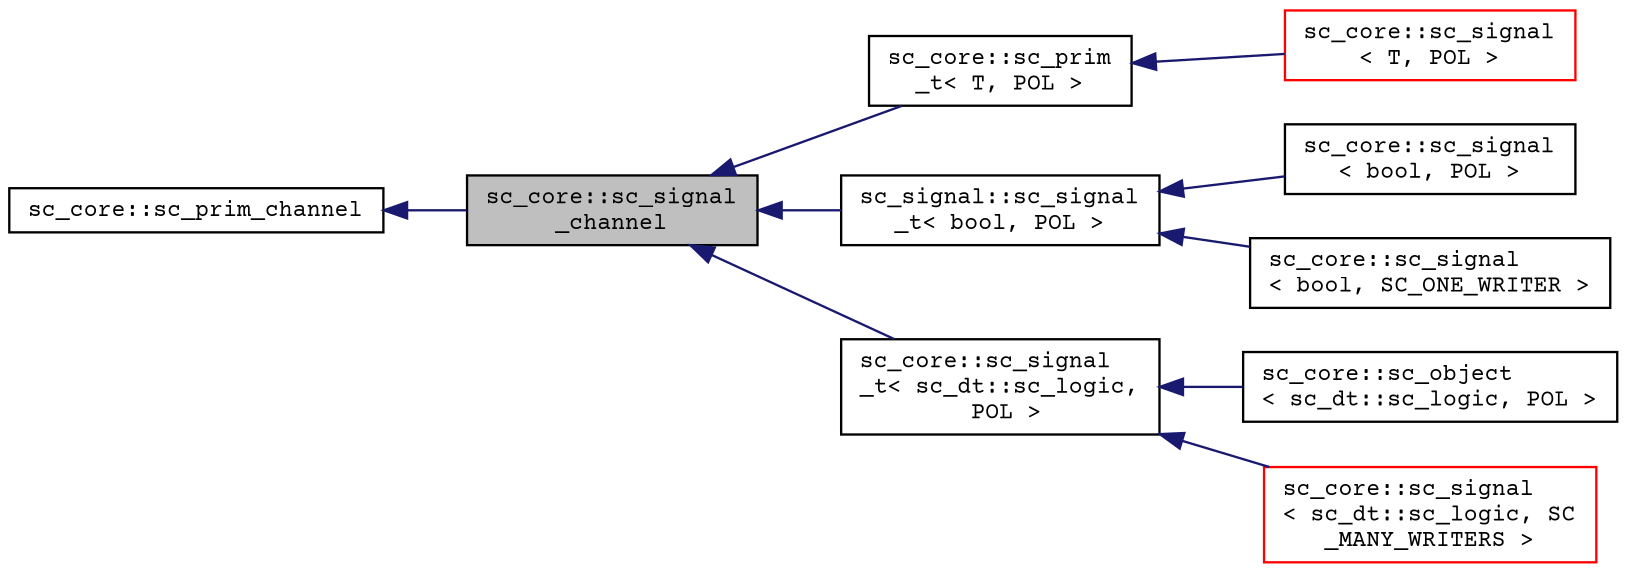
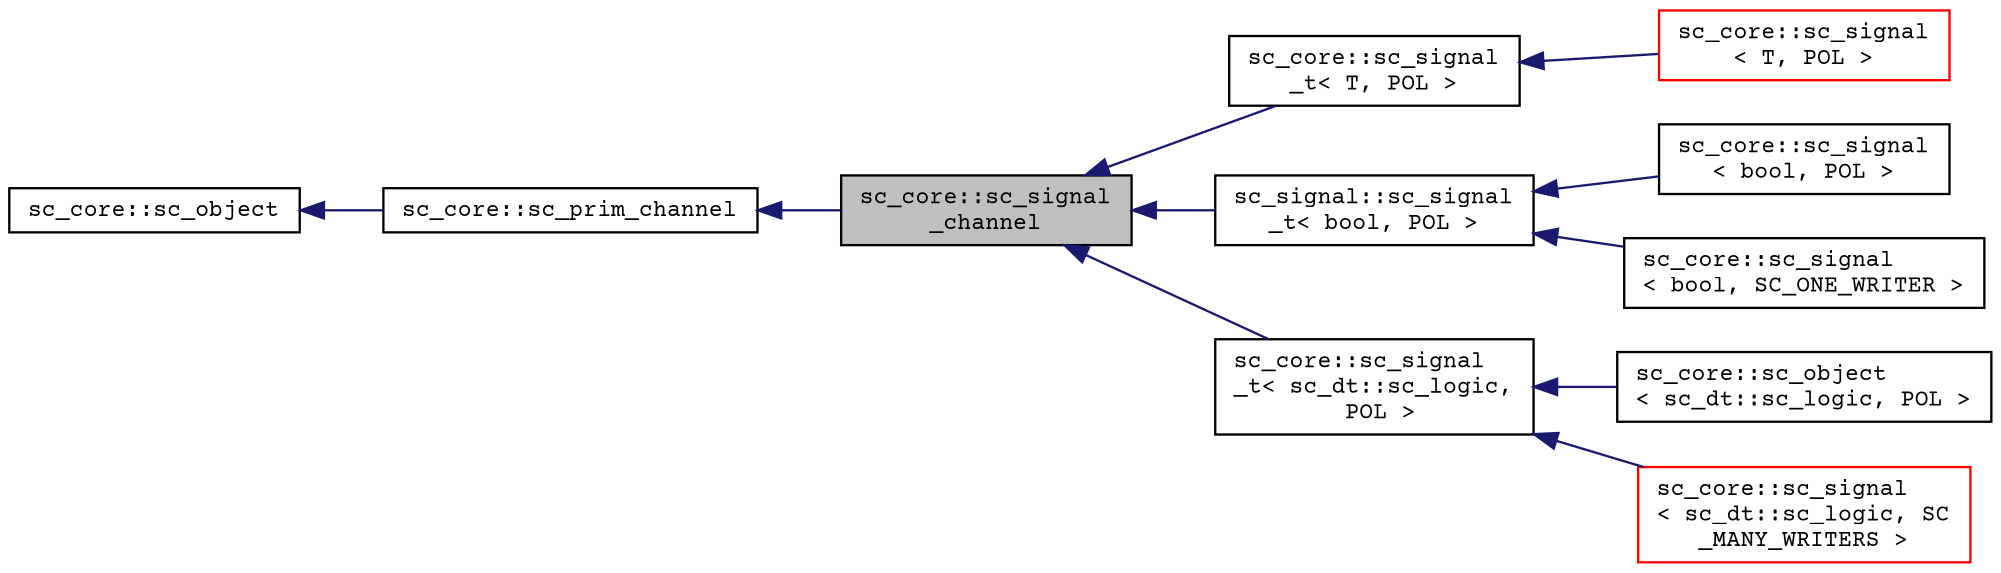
(1000, 71) -> (1374, 71)
none -> (155, 210)
